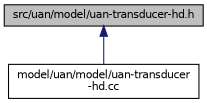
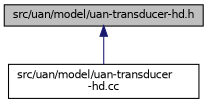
(104, 81) -> (104, 81)
